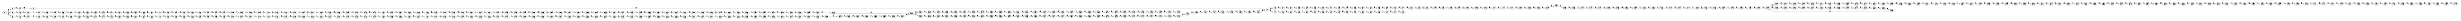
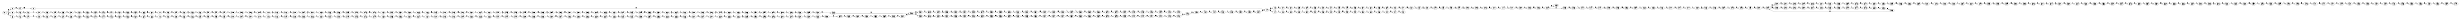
(1560, 7) -> (1556, 9)
